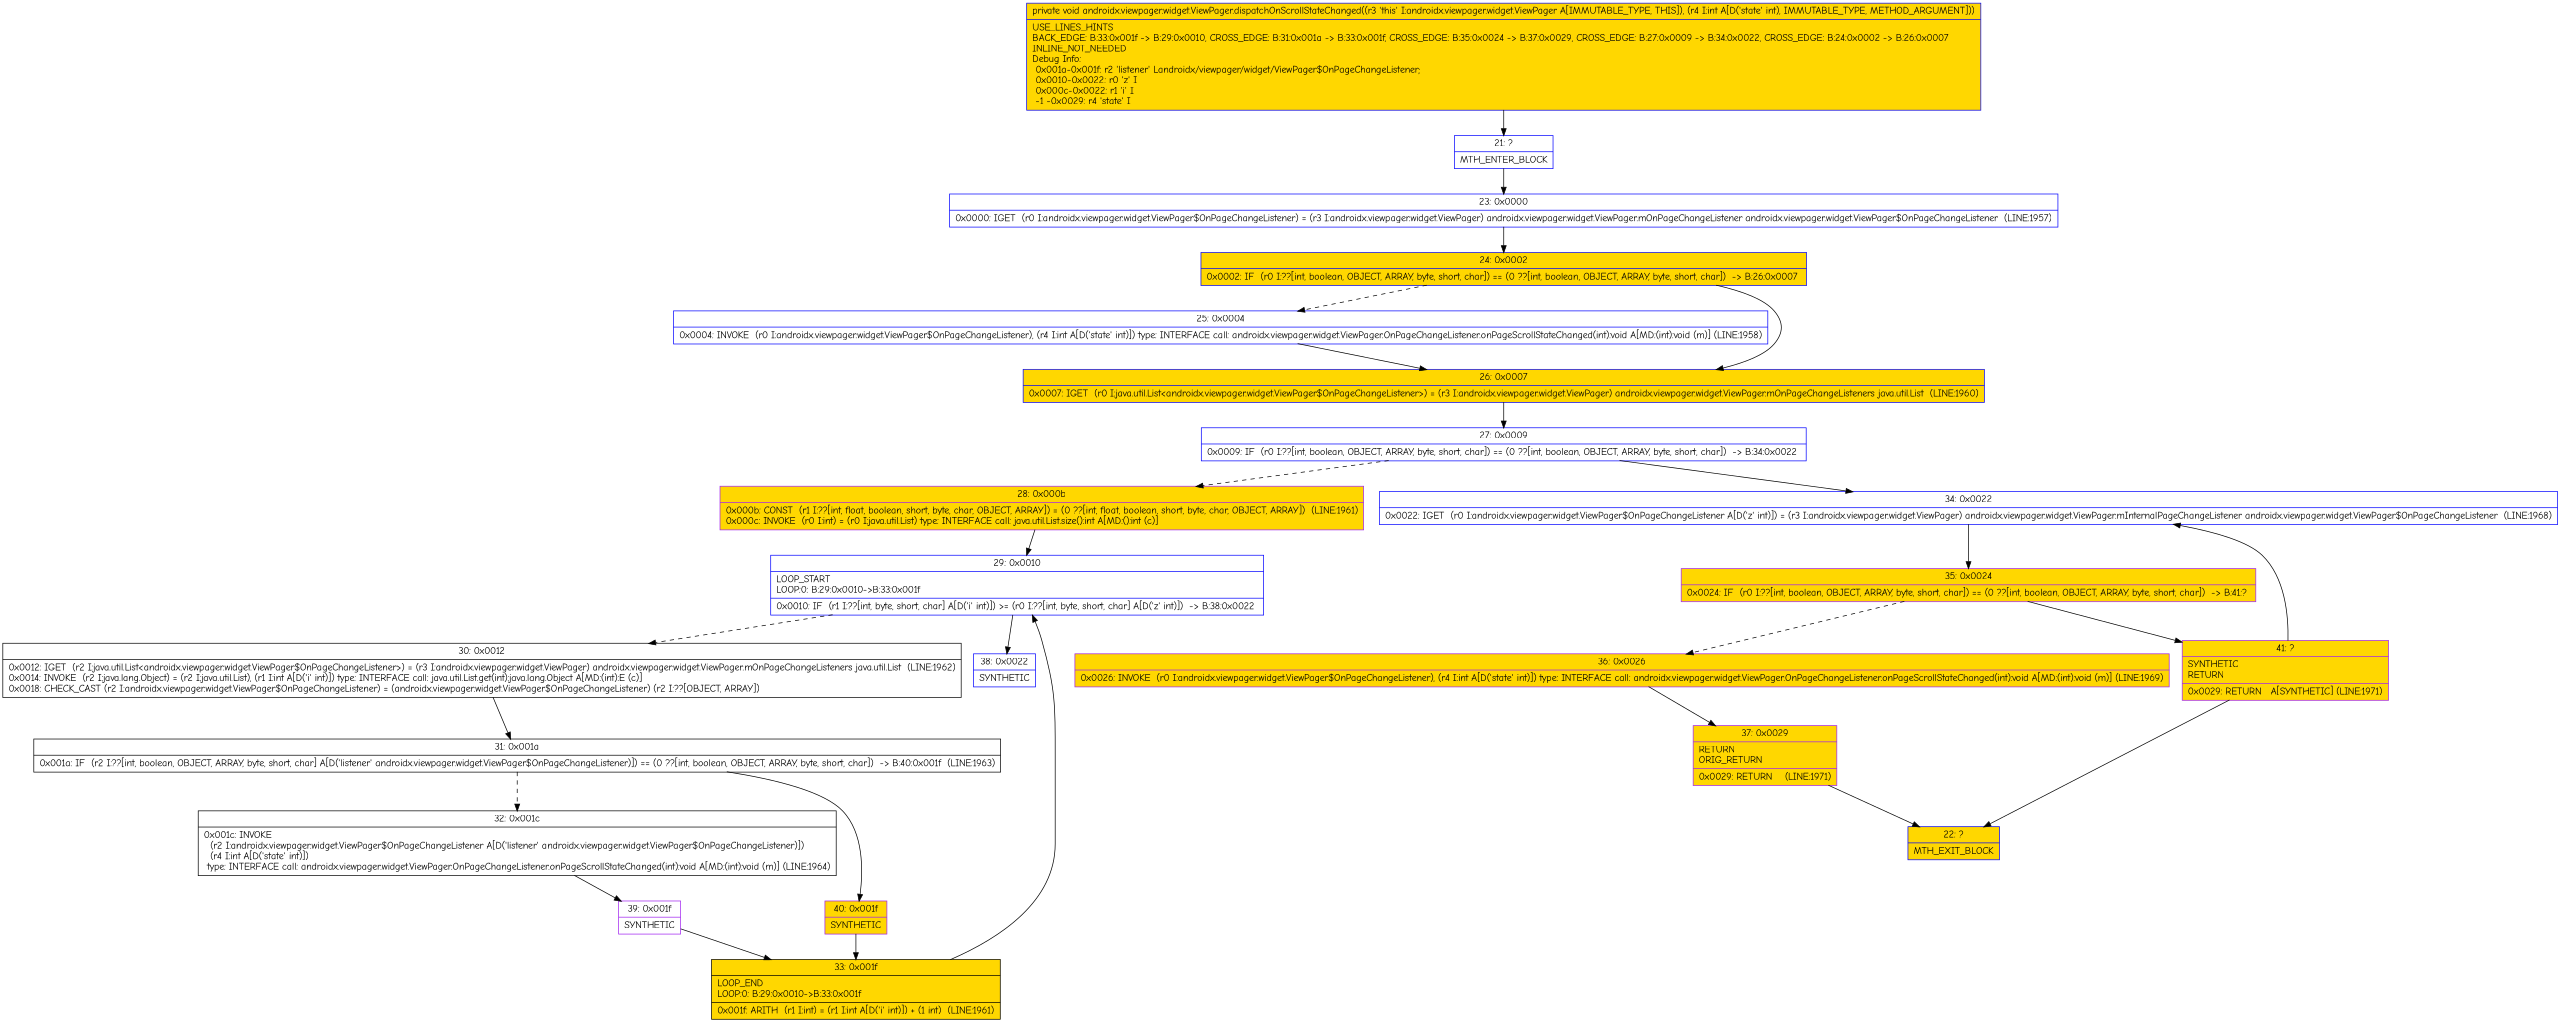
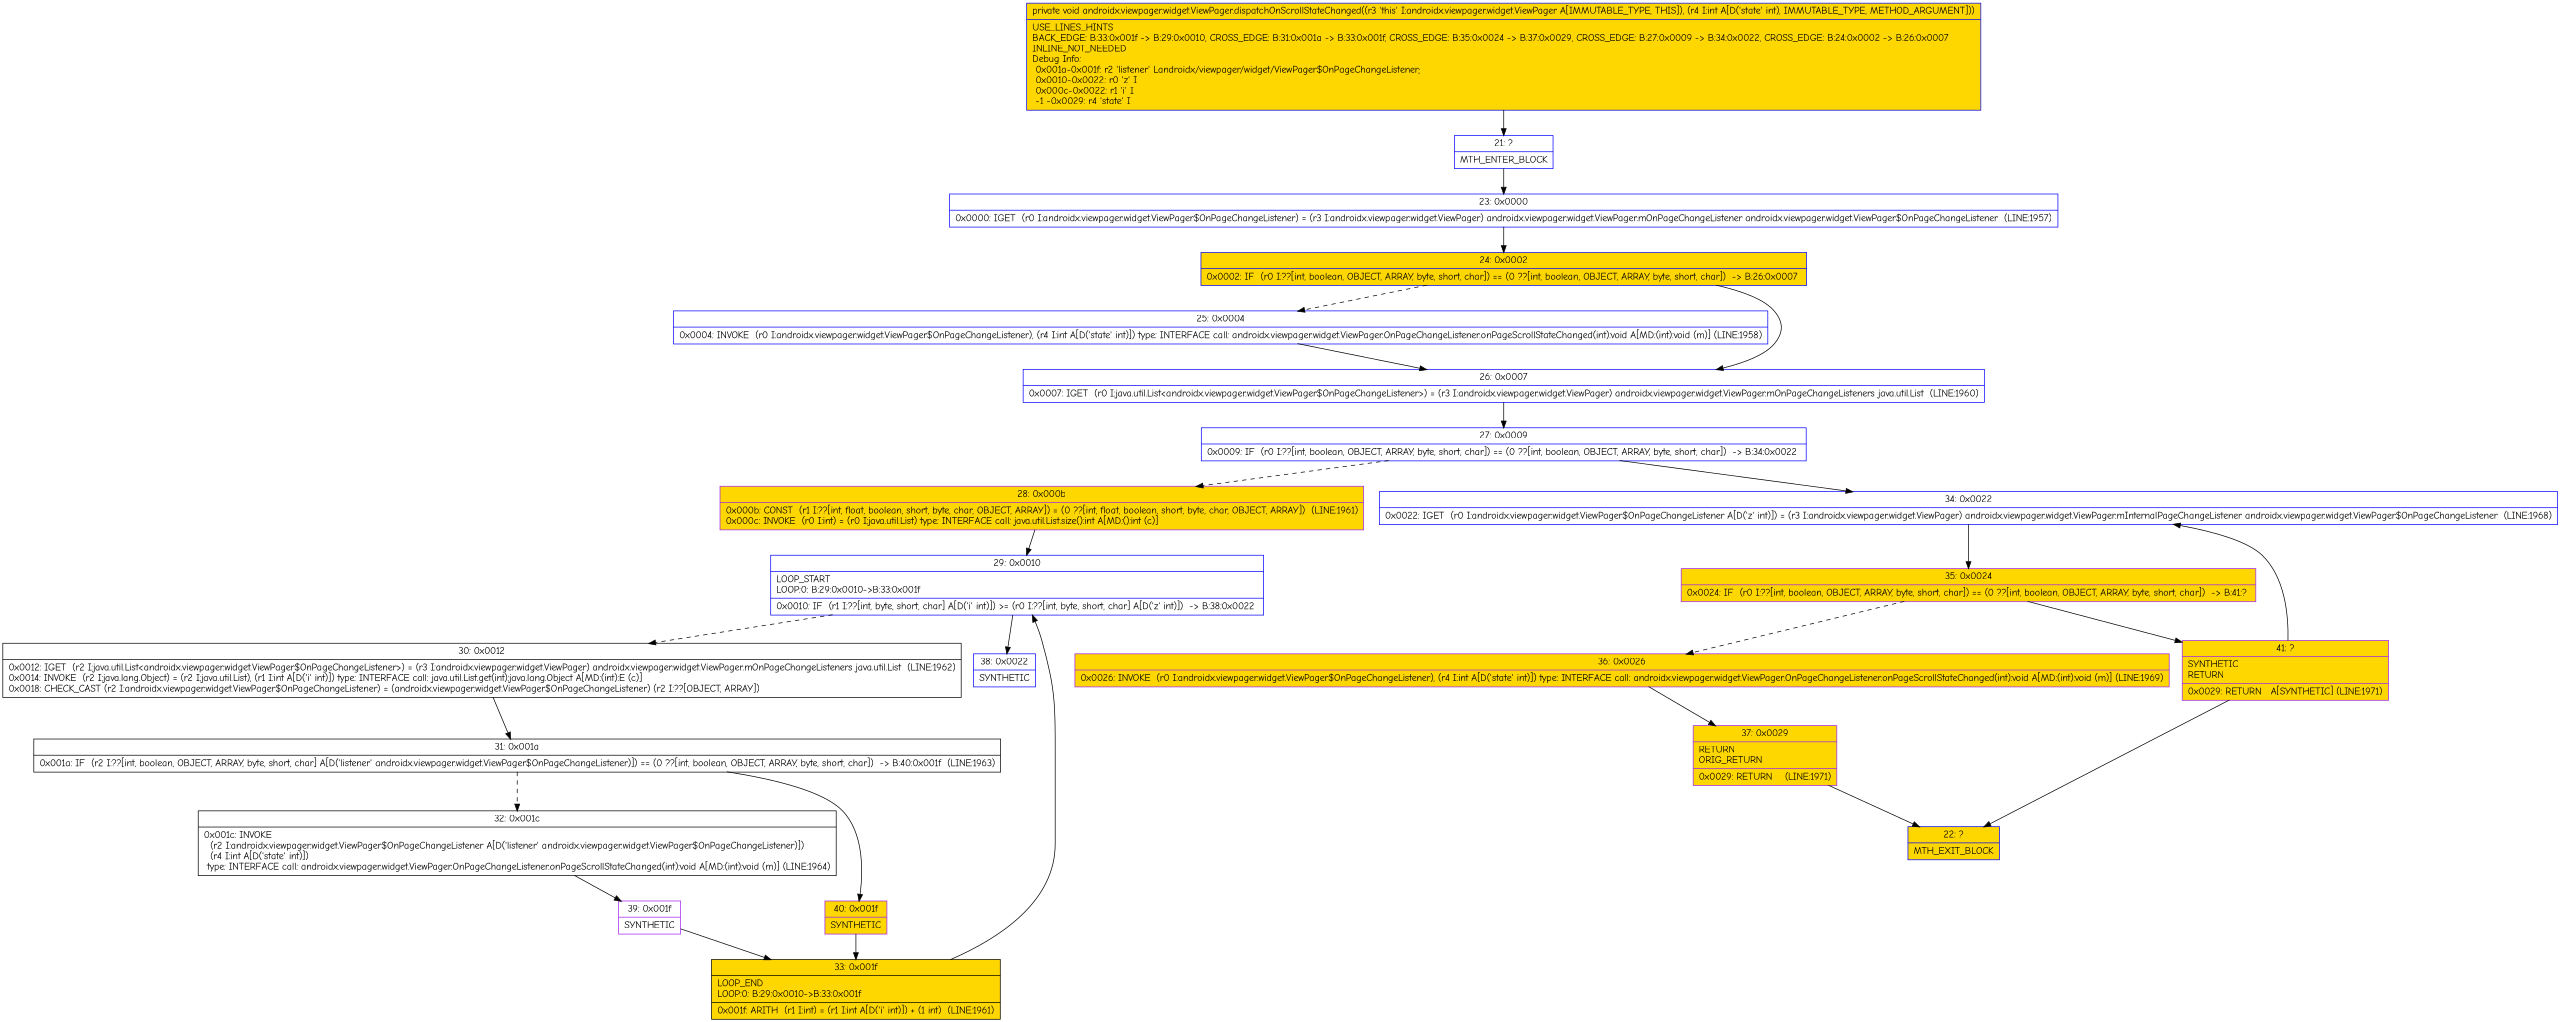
(1504, 386) -> (1504, 386)
